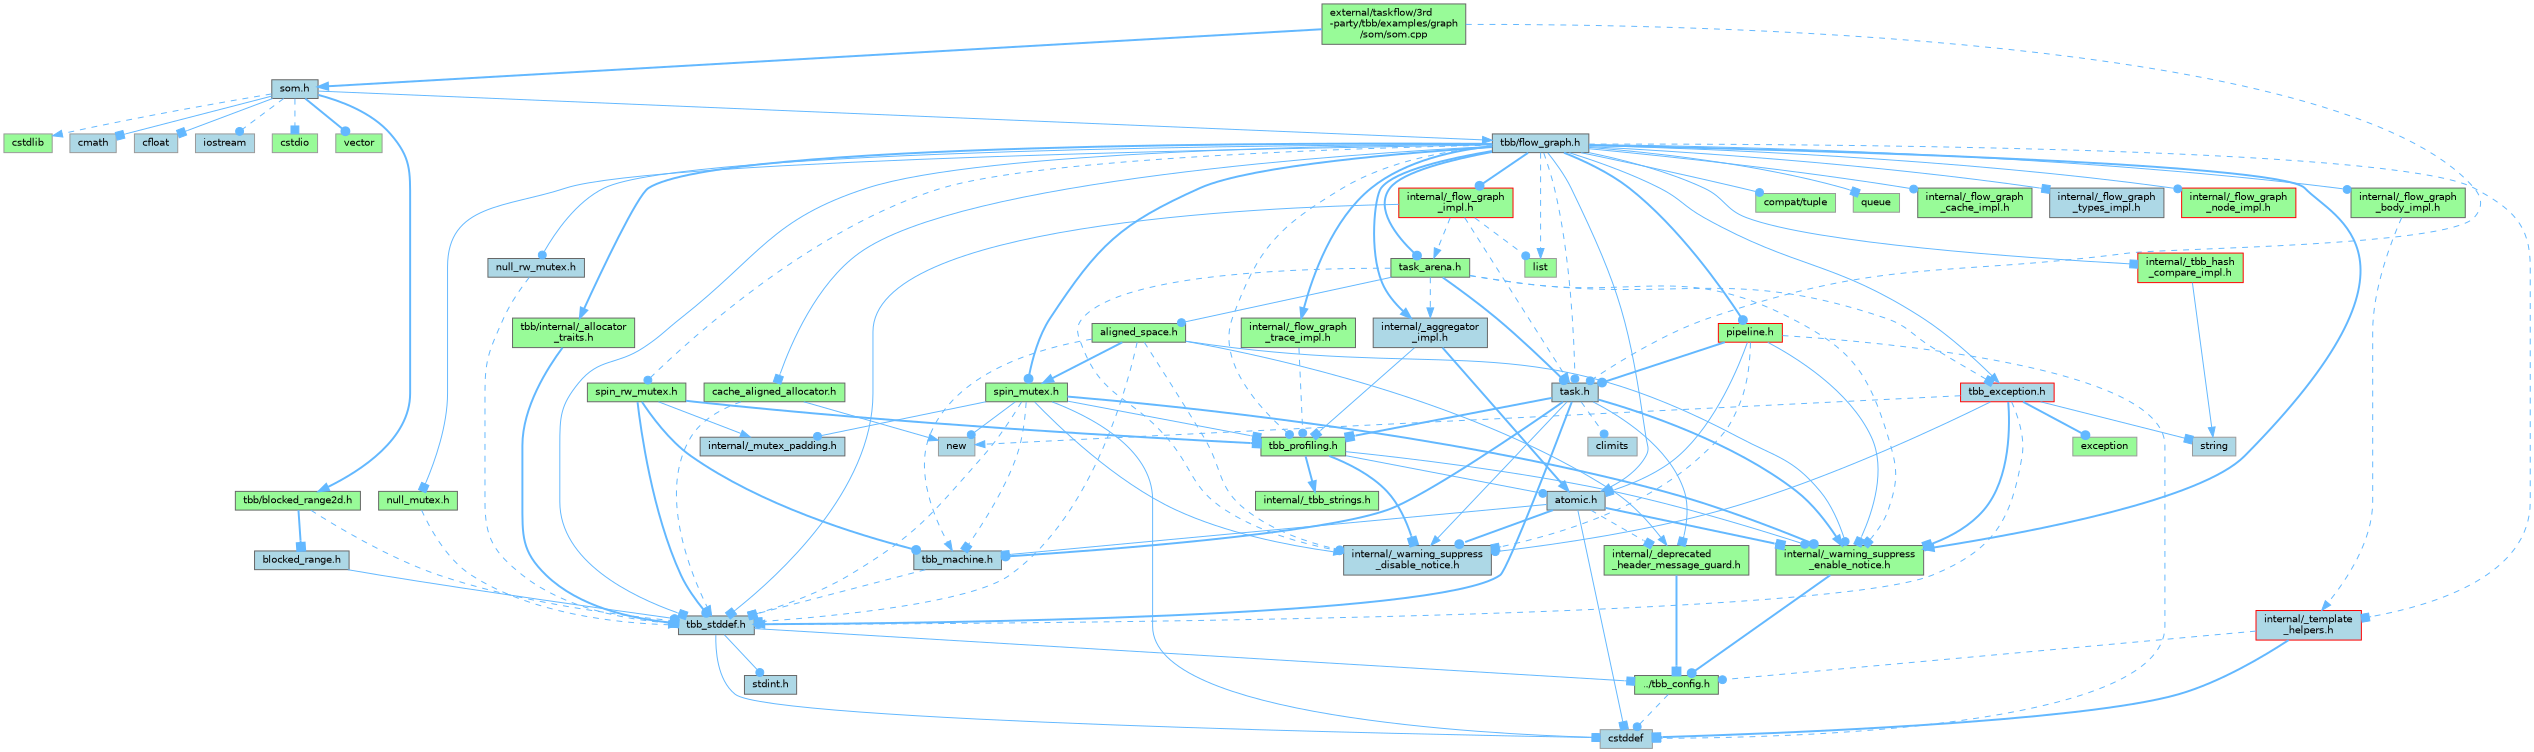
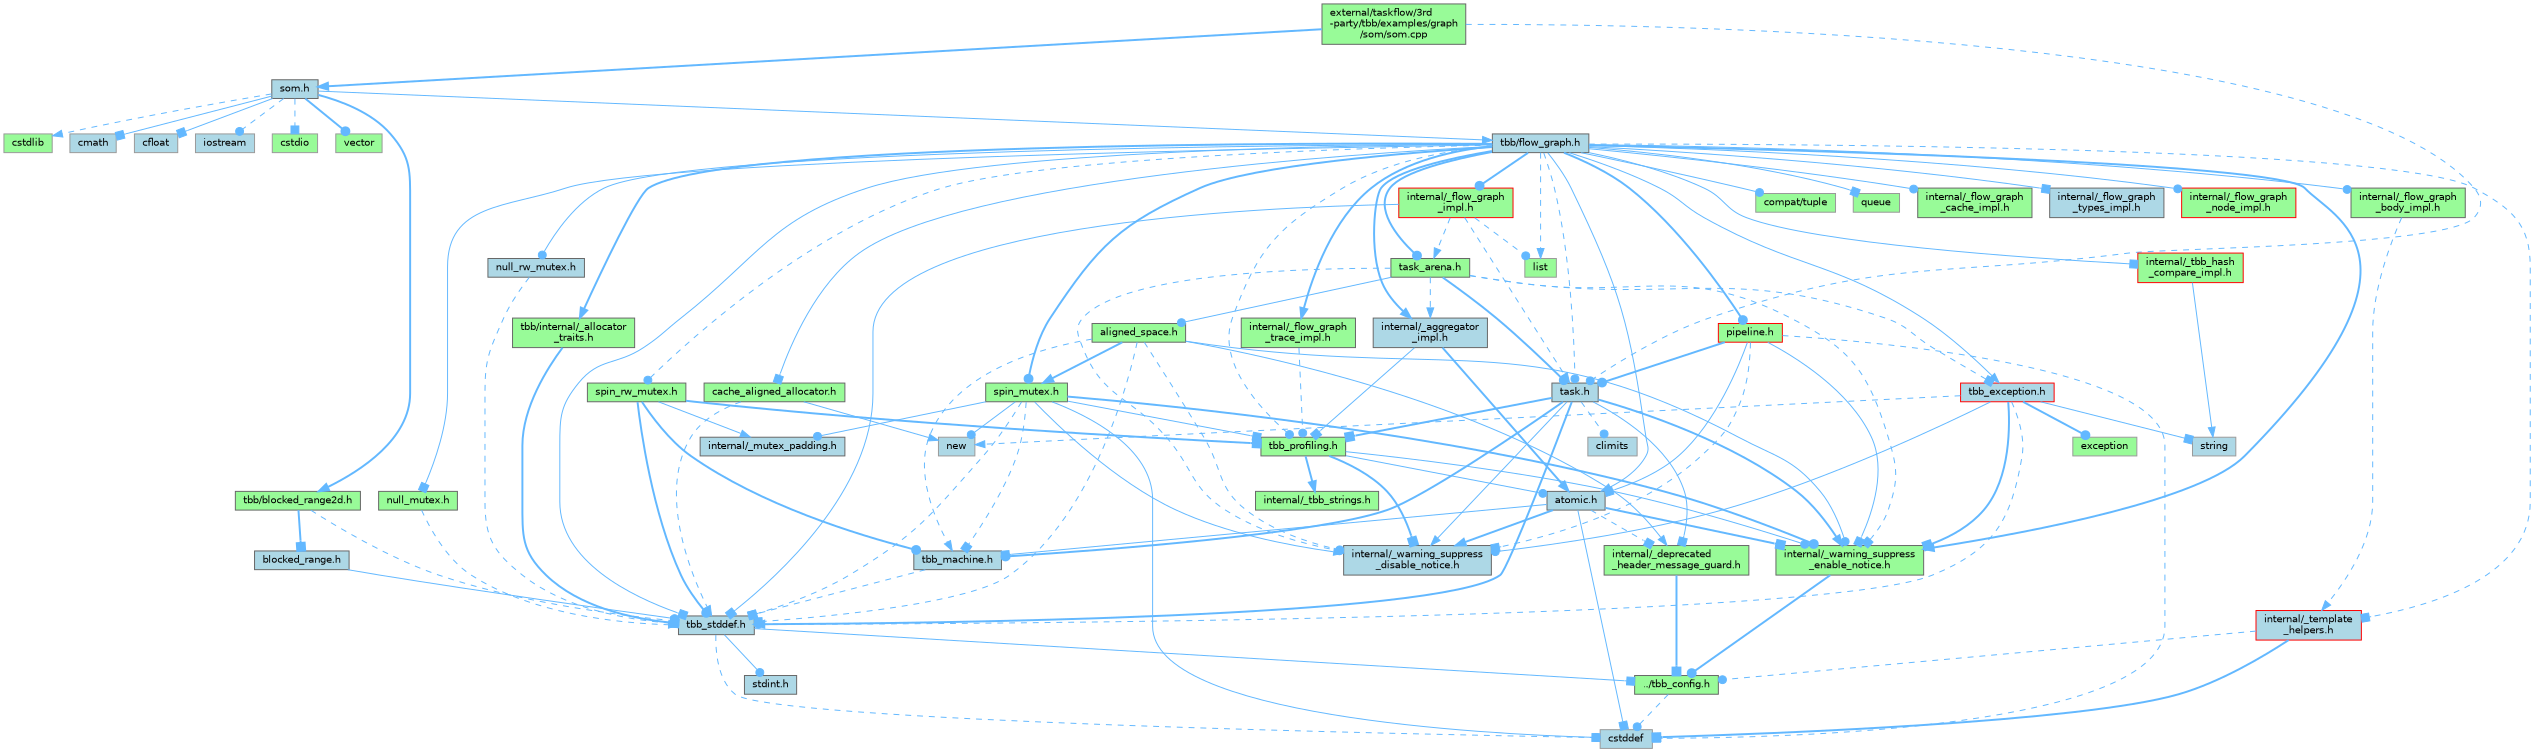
(1509, 526) -> (1509, 526)
(1129, 725) -> (1129, 725)
